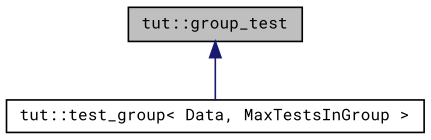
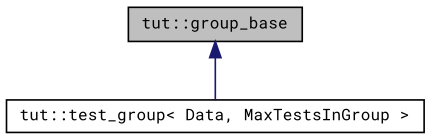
(215, 24) -> (215, 24)
